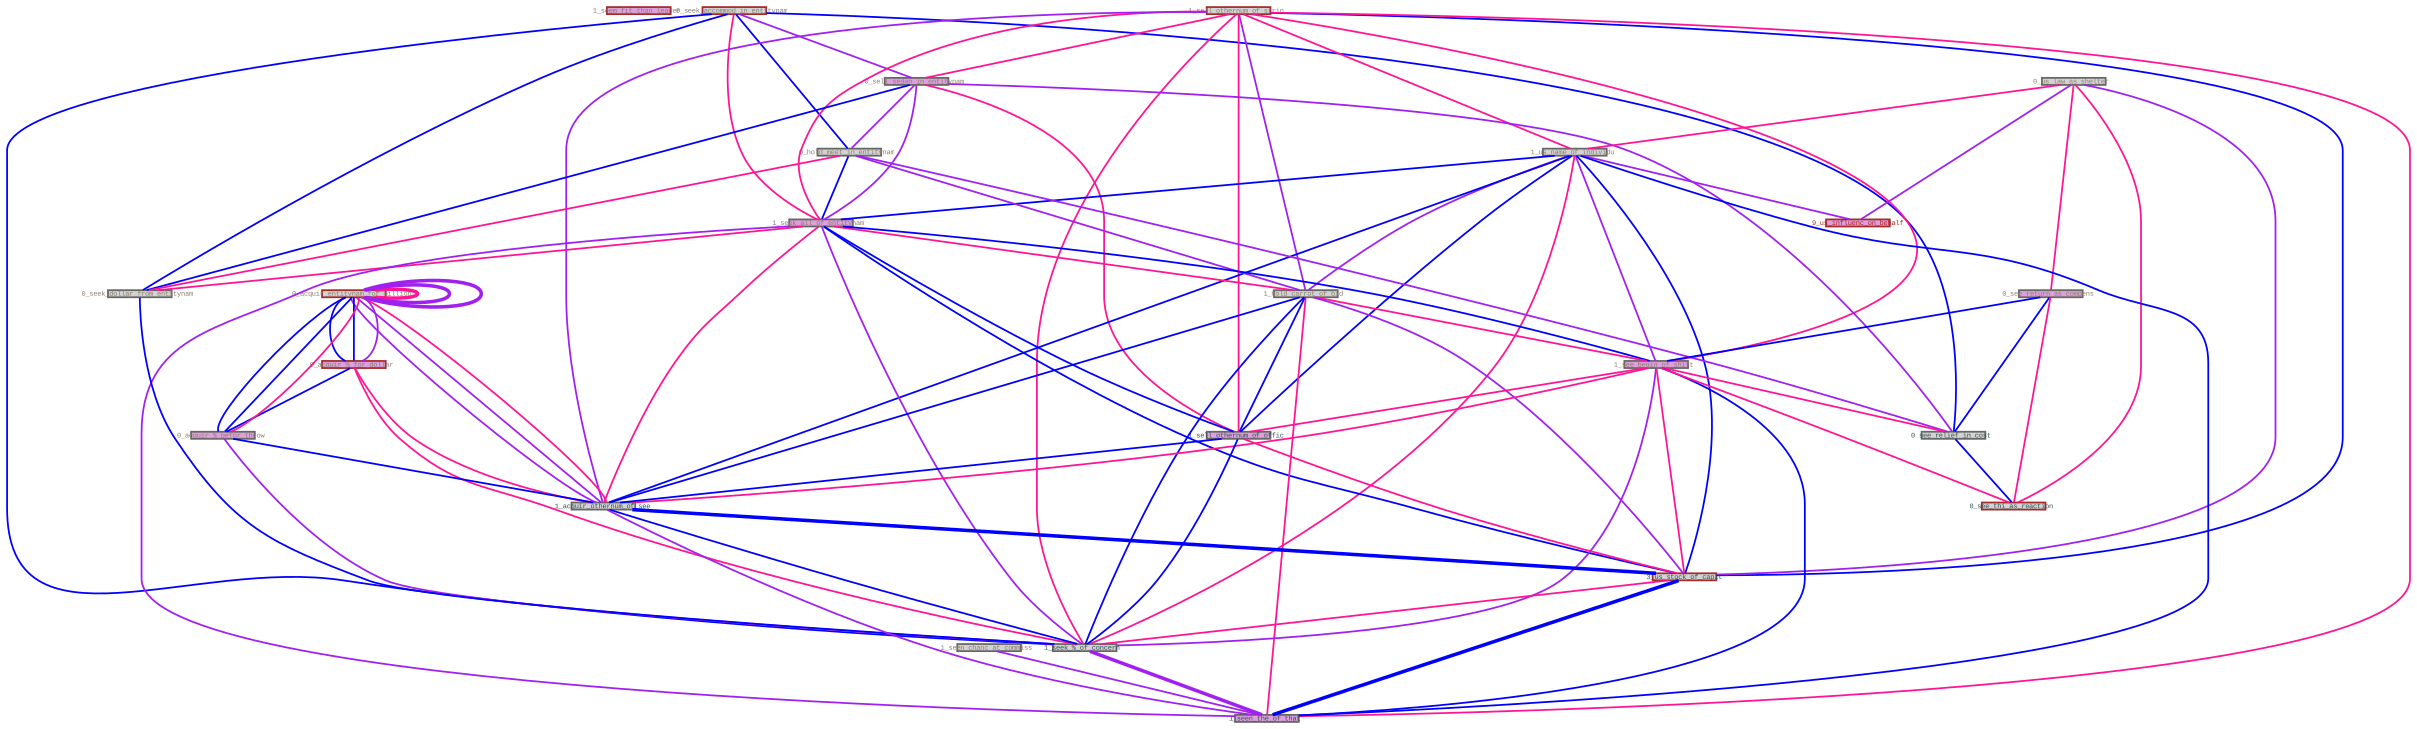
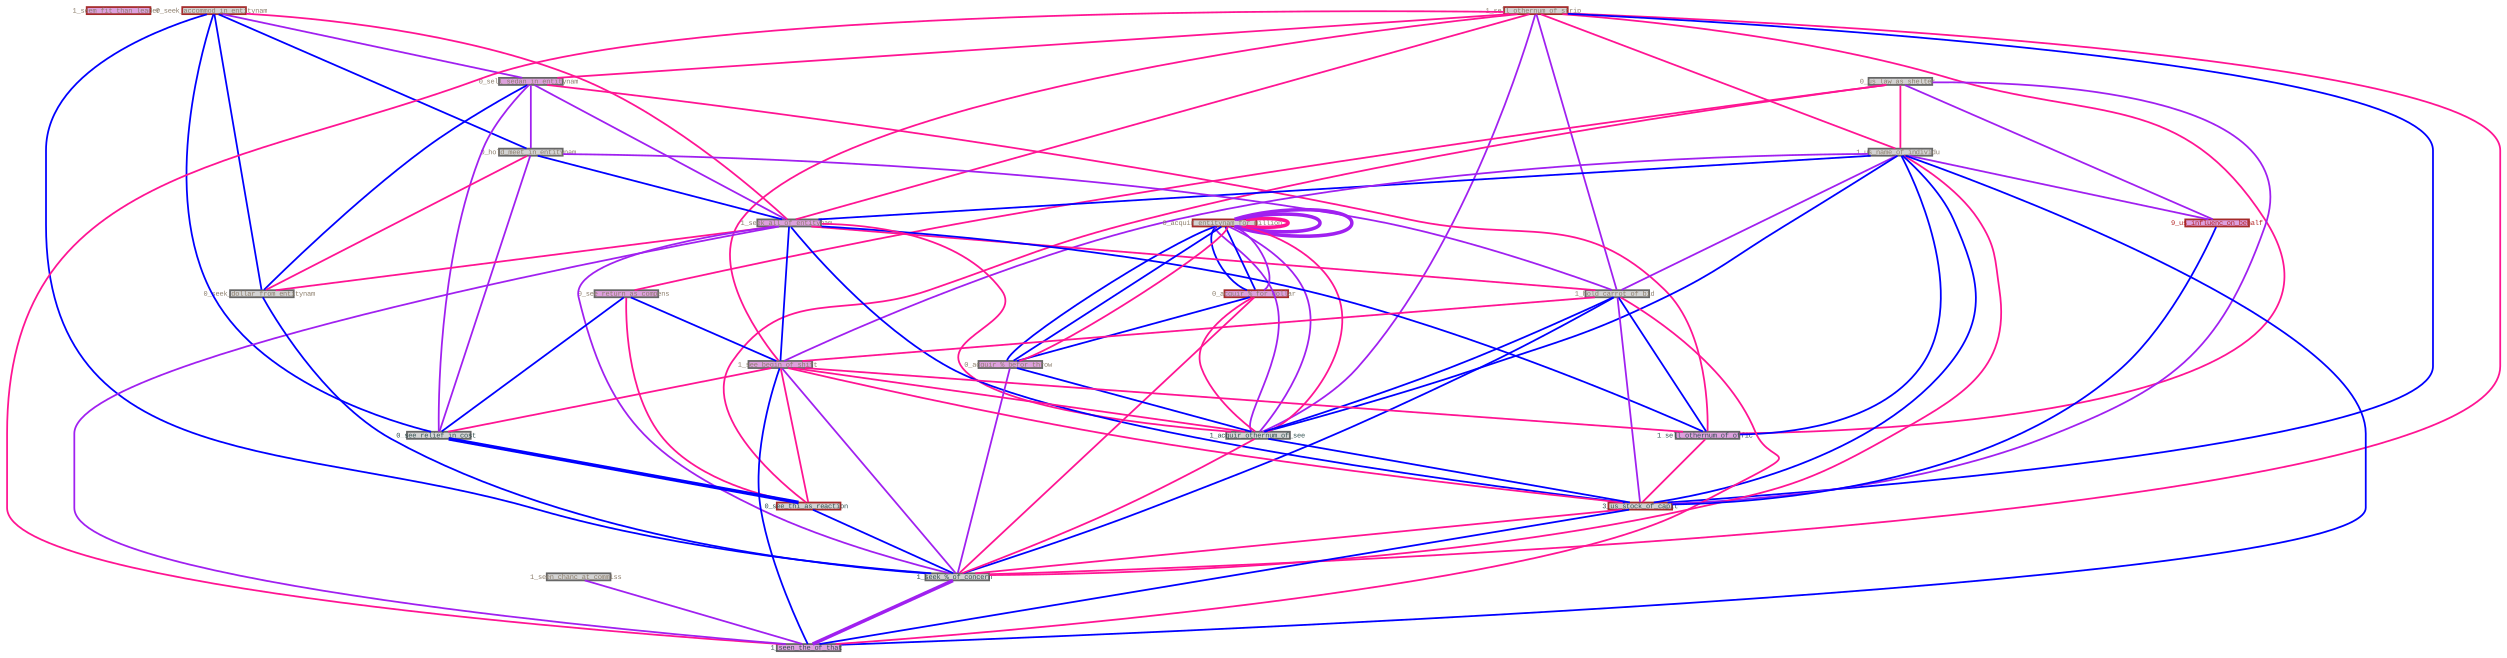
none -> (2020, 433)
(1056, 456) -> none
(1983, 471) -> (624, 471)
(1144, 541) -> (1368, 456)
(1174, 558) -> (883, 542)
(843, 579) -> (1119, 509)
(1476, 648) -> (1204, 580)
(936, 649) -> none
